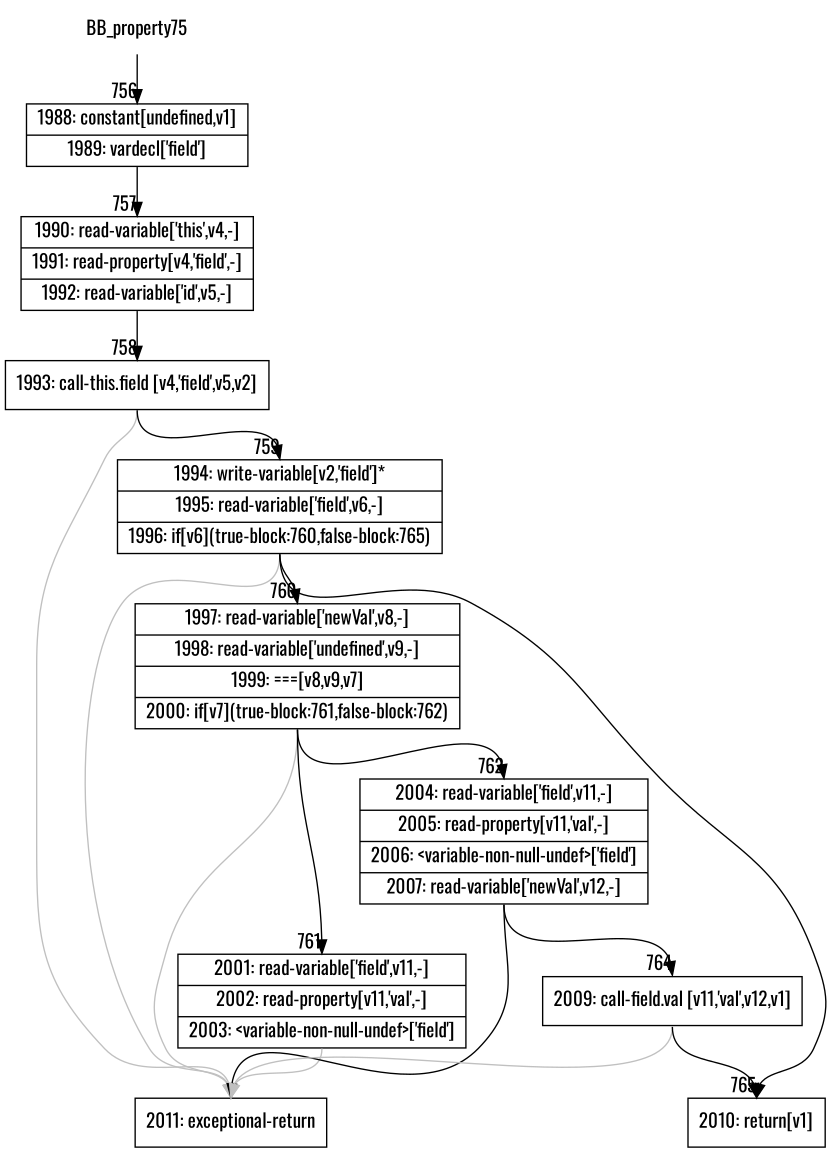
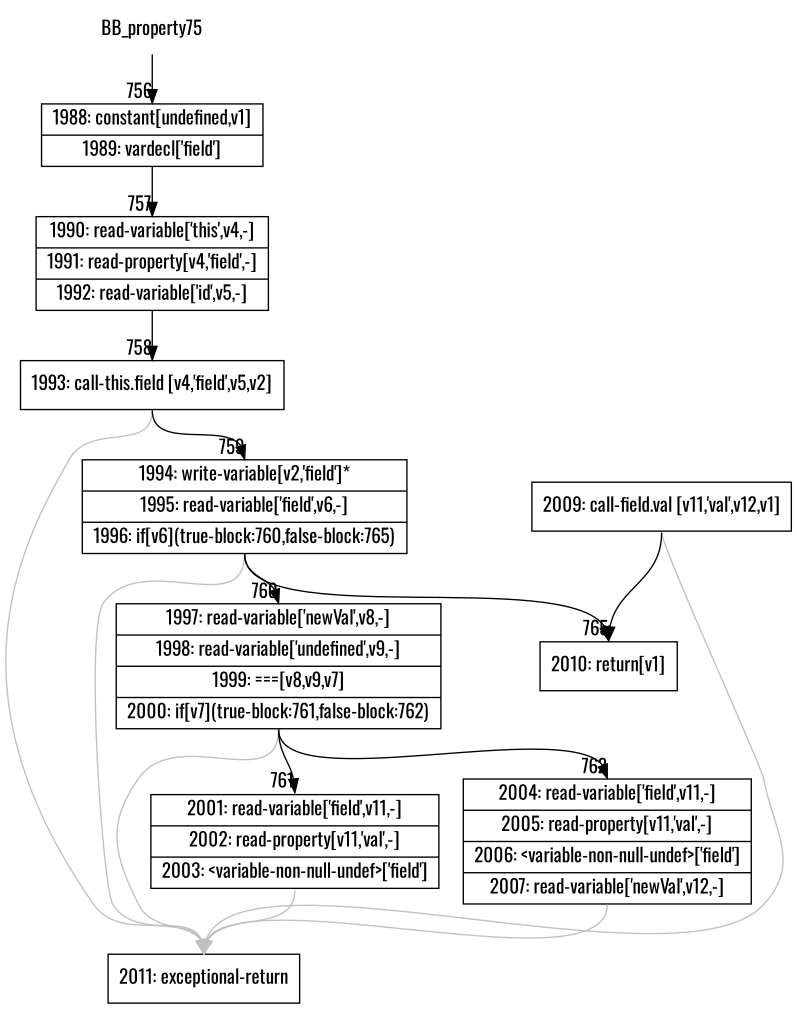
(581, 940) -> none
(425, 1072) -> (412, 930)
